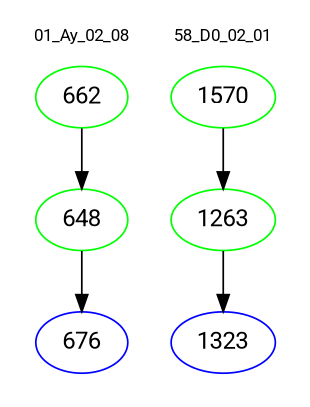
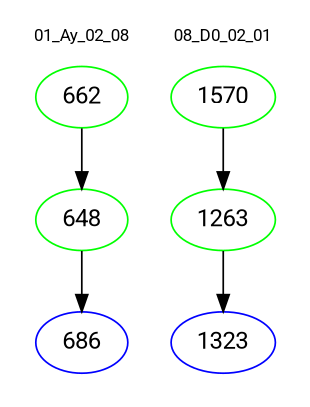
(223, 37) -> (223, 37)
(82, 343) -> (82, 343)
